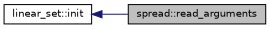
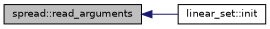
(115, 14) -> (165, 14)
